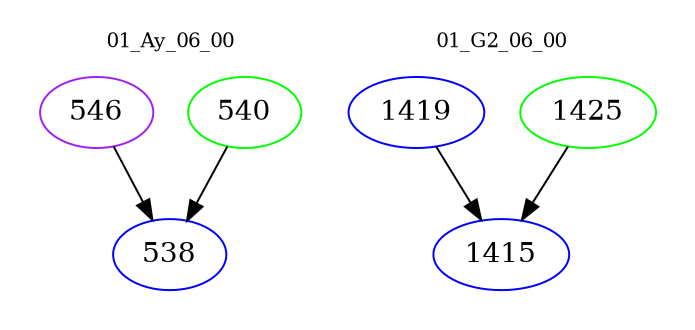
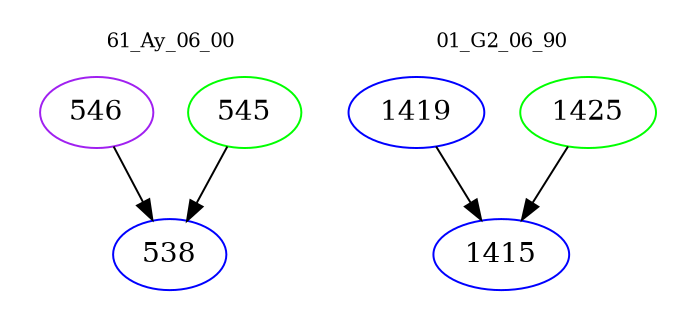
(171, 42) -> (171, 42)
(502, 42) -> (502, 42)
(245, 112) -> (245, 112)
